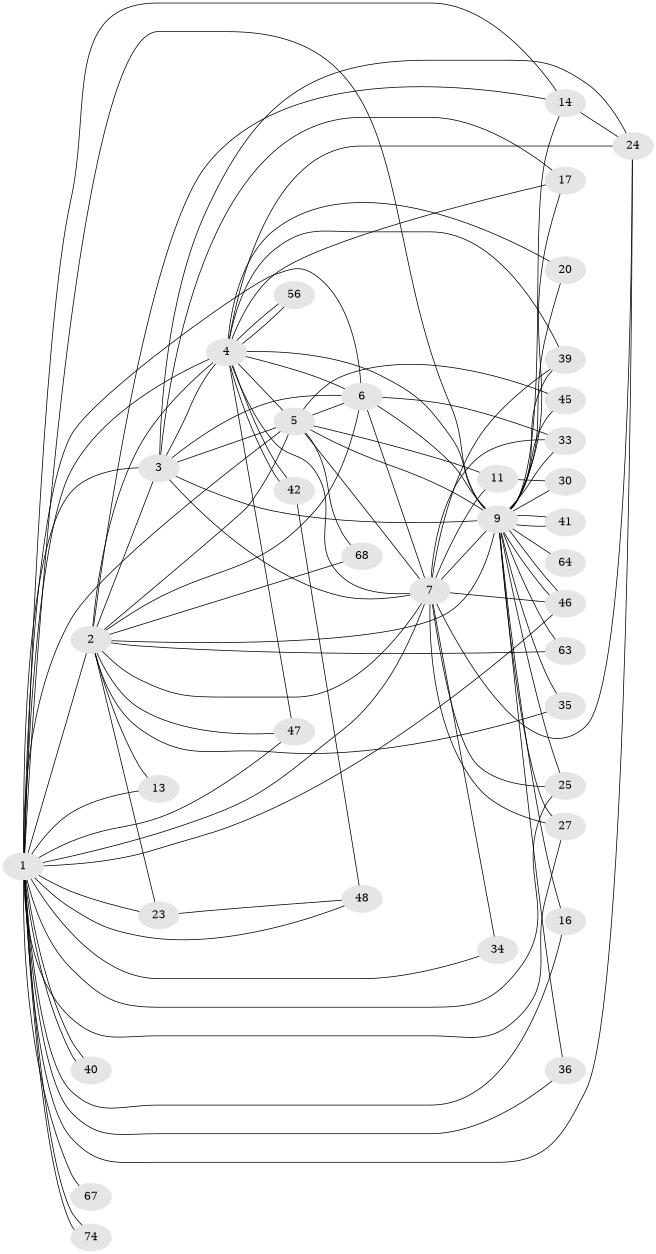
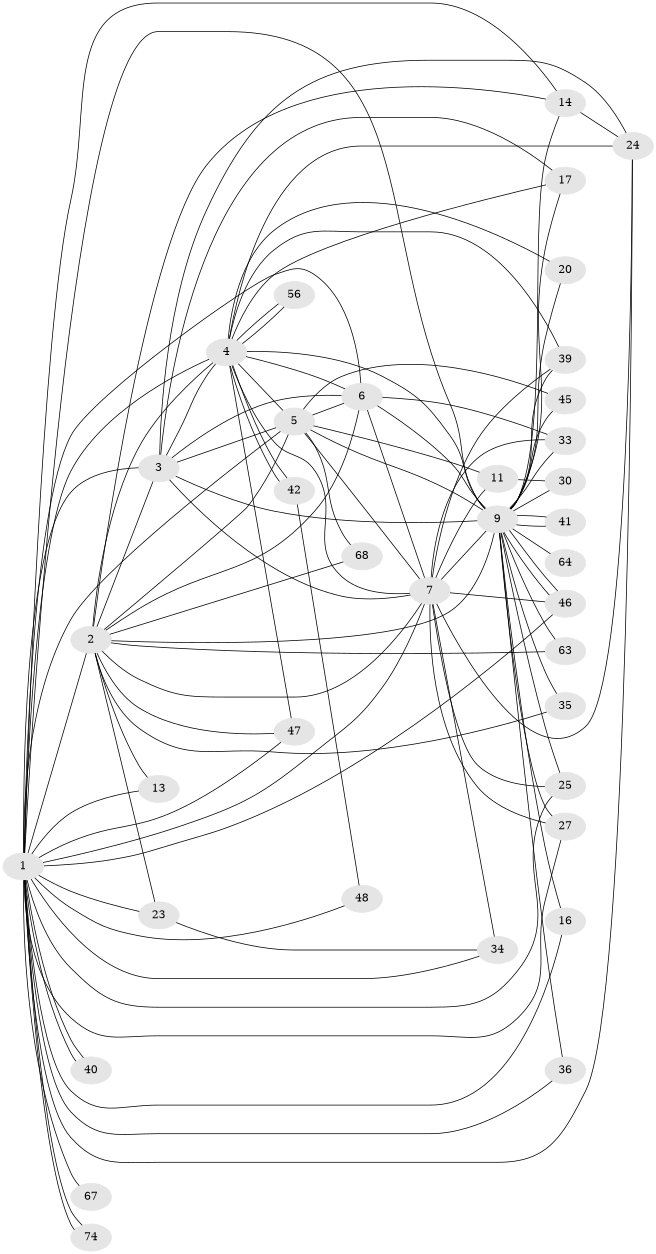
(260, 906) -> (325, 950)
